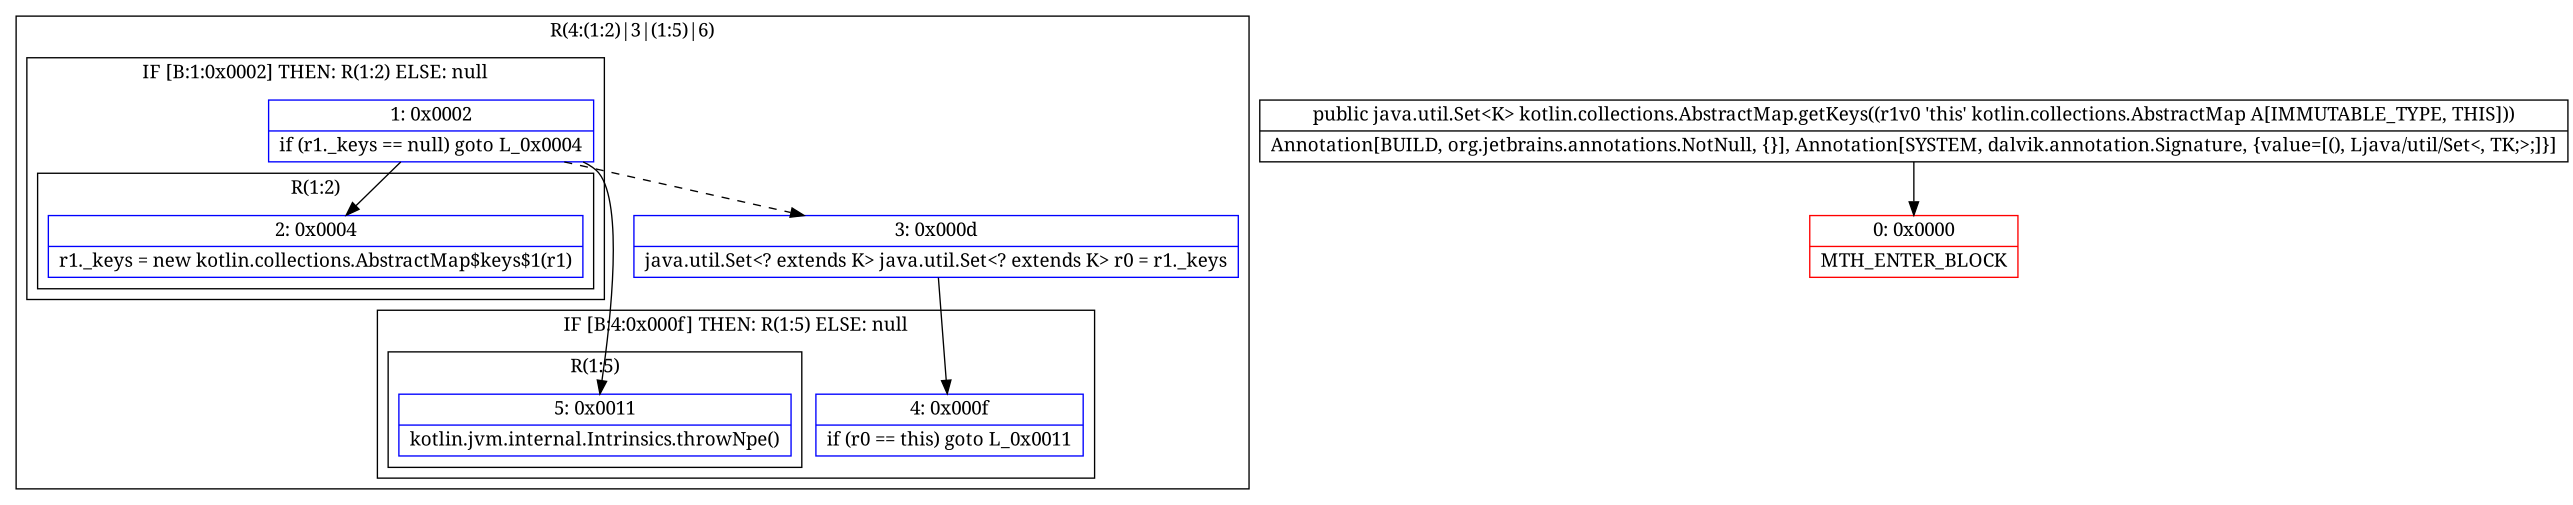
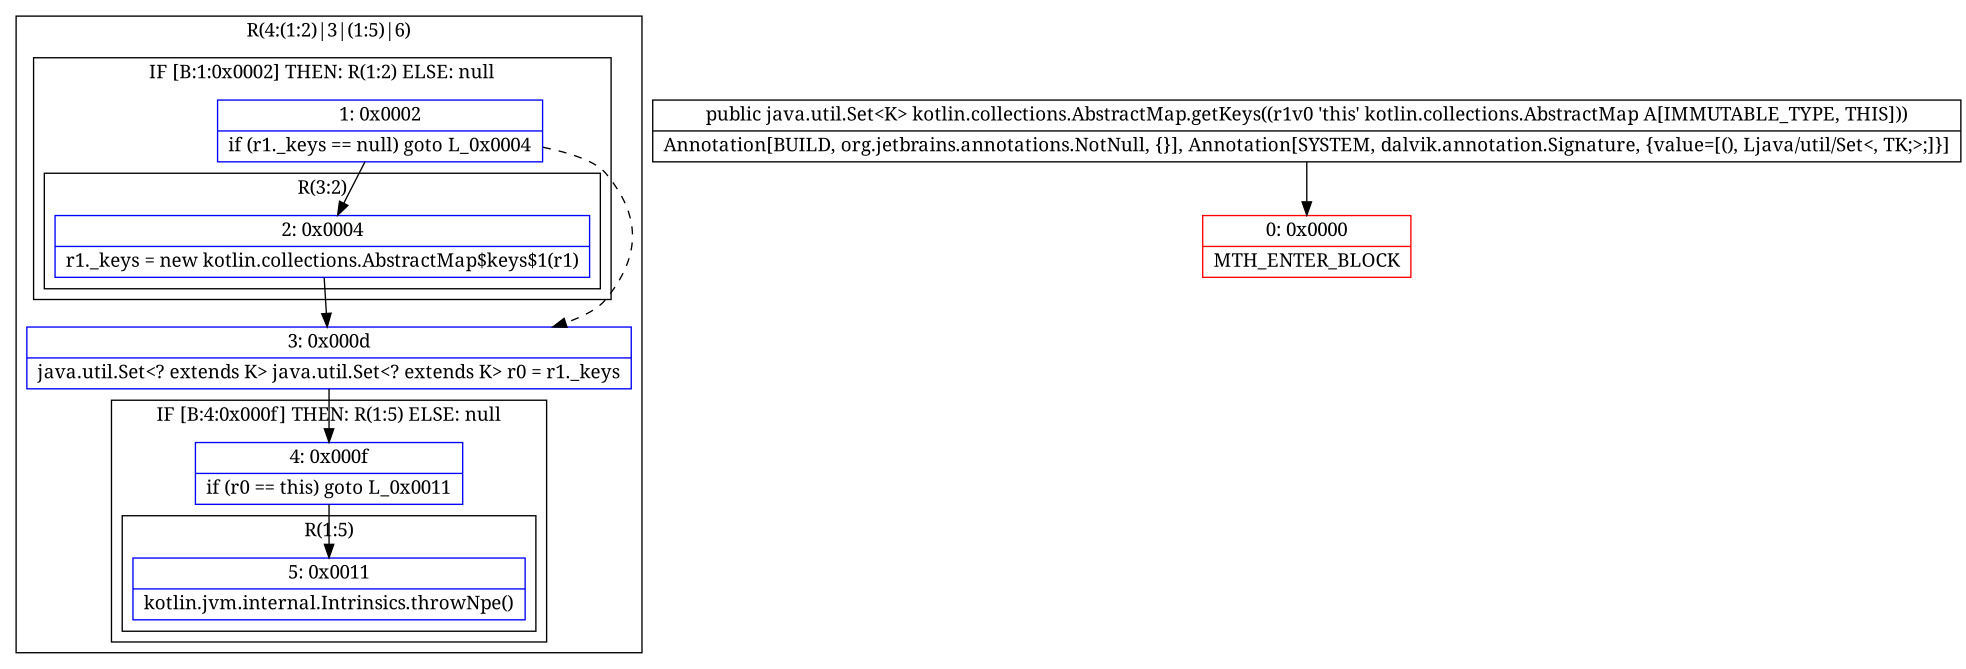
(316, 189) -> (322, 189)
(613, 266) -> (329, 524)
none -> (325, 295)
